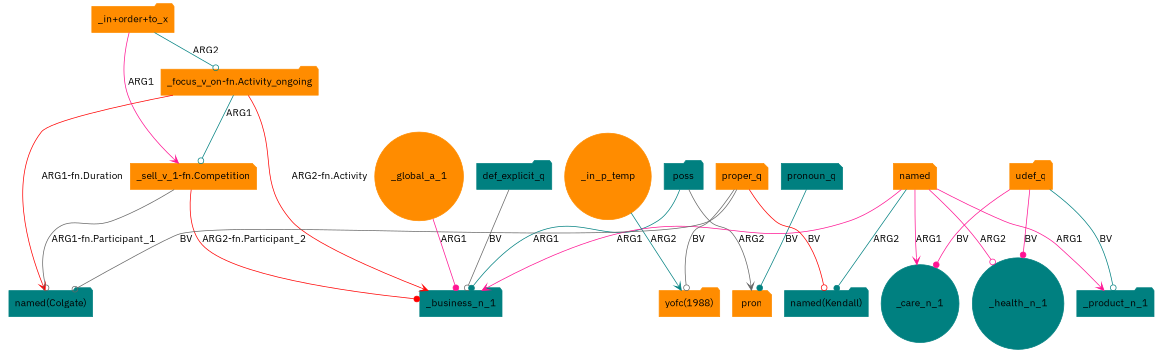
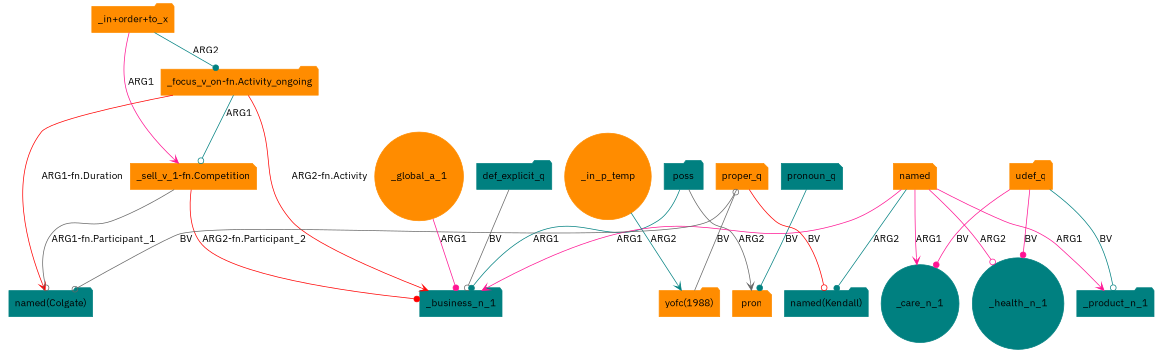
(184, 49) -> (184, 49)
(694, 232) -> (715, 243)
